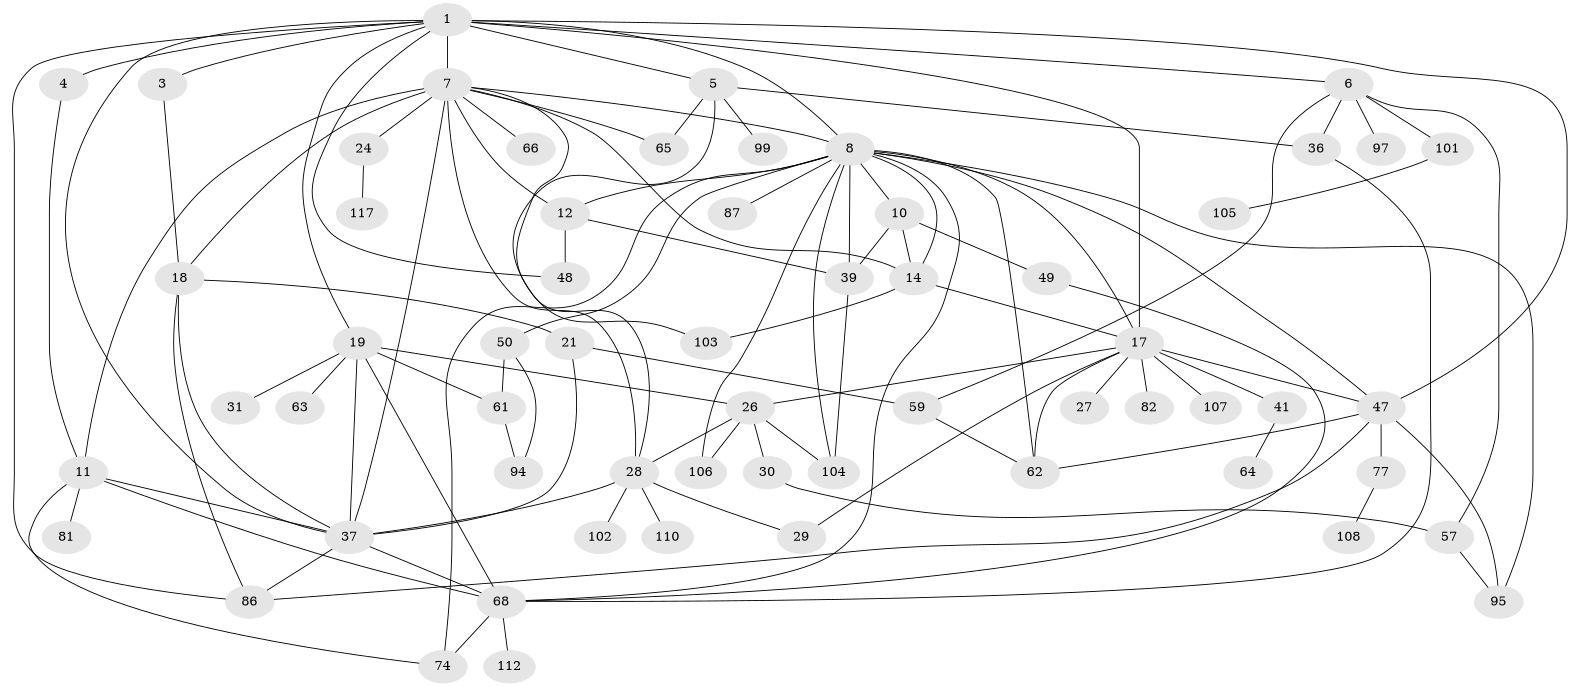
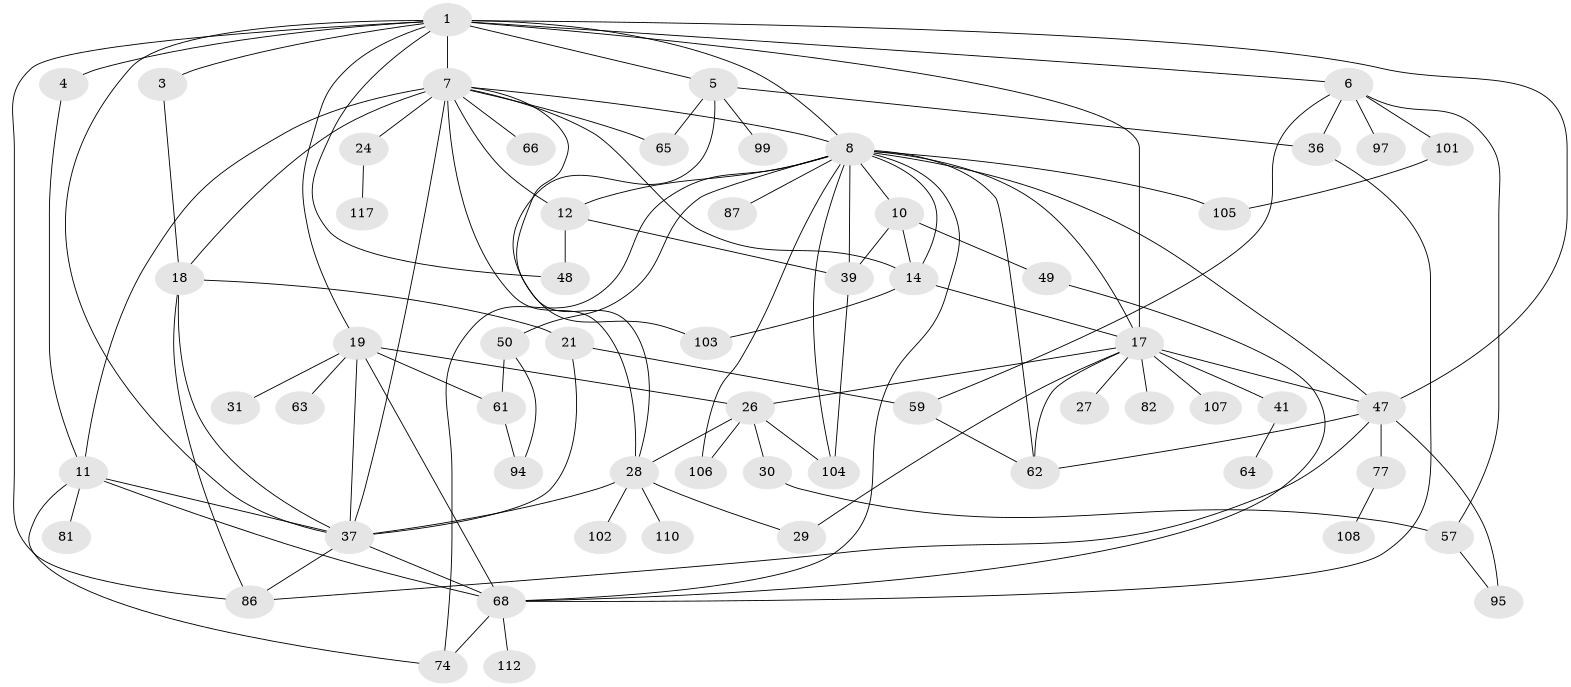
(1350, 247) -> (1041, 169)
